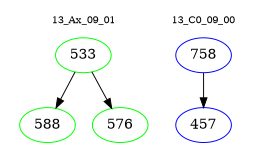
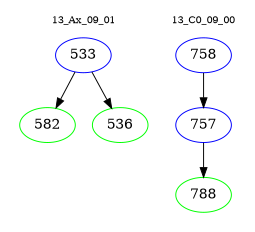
(83, 55) -> (83, 55)
(48, 125) -> (48, 125)
(120, 125) -> (120, 125)
(204, 125) -> (204, 125)
none -> (204, 195)
